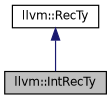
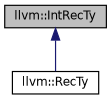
(56, 56) -> (56, 56)
